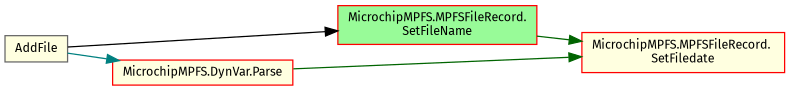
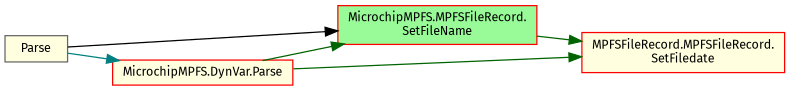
(36, 49) -> (36, 49)
none -> (297, 53)
(683, 53) -> (683, 53)
